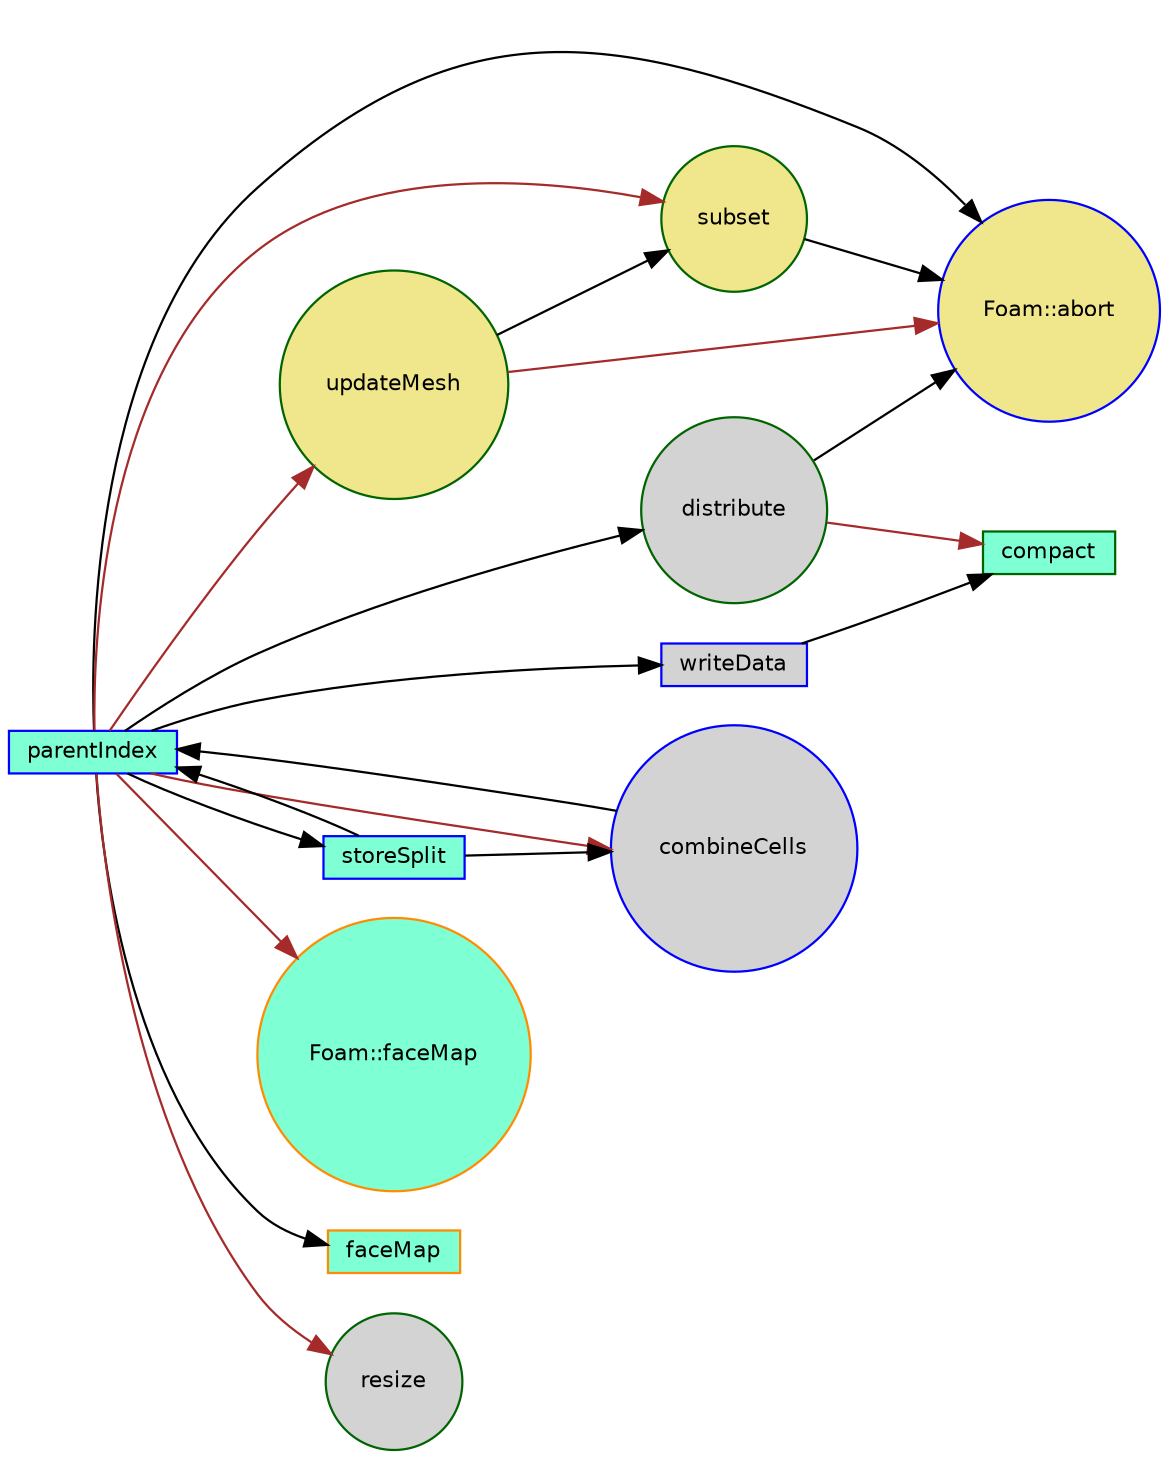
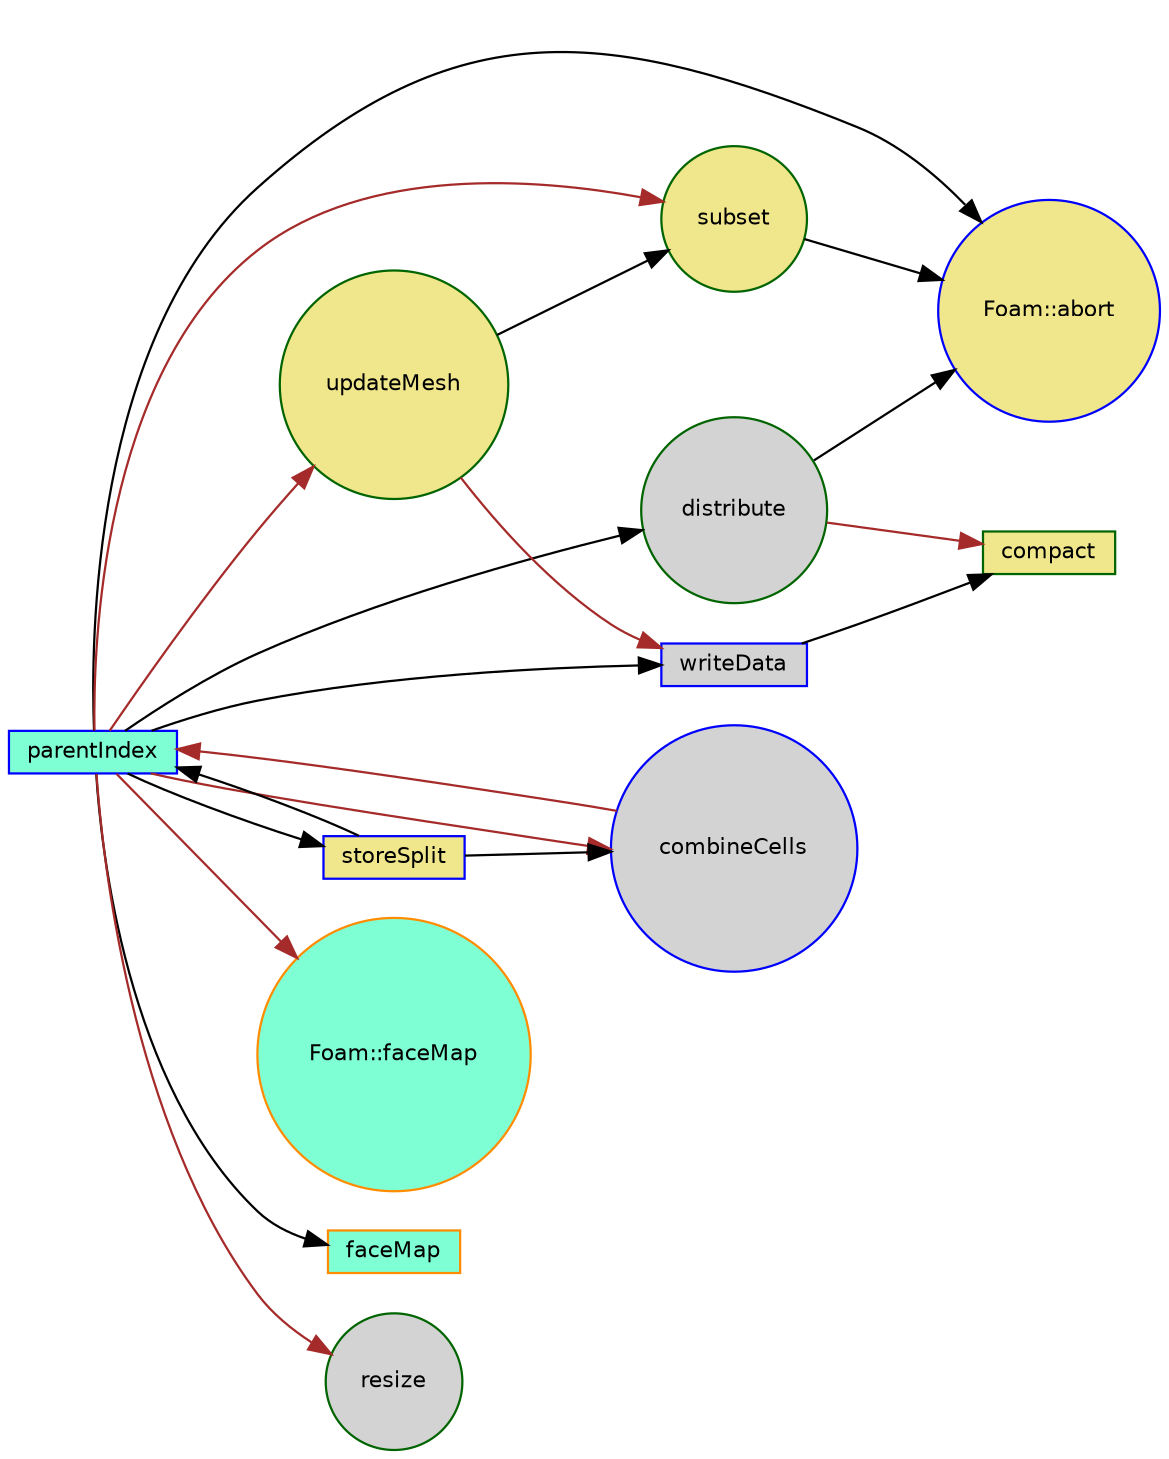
(712, 349) -> (546, 573)
(1049, 553) -> (1049, 553)
(409, 779) -> (409, 779)
(394, 857) -> (394, 857)
